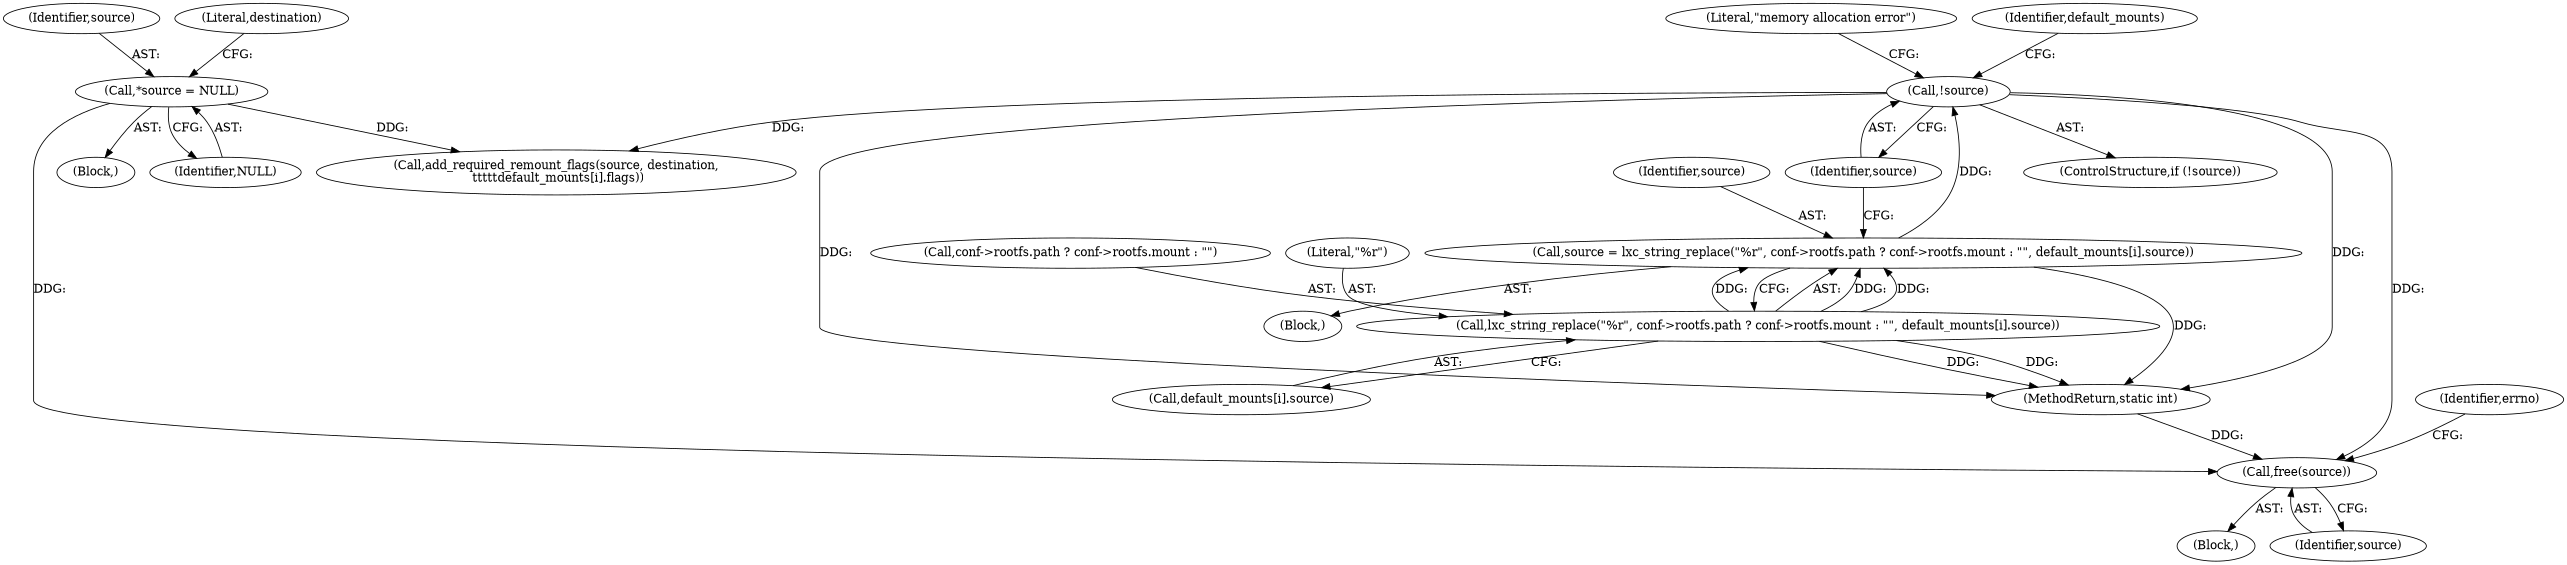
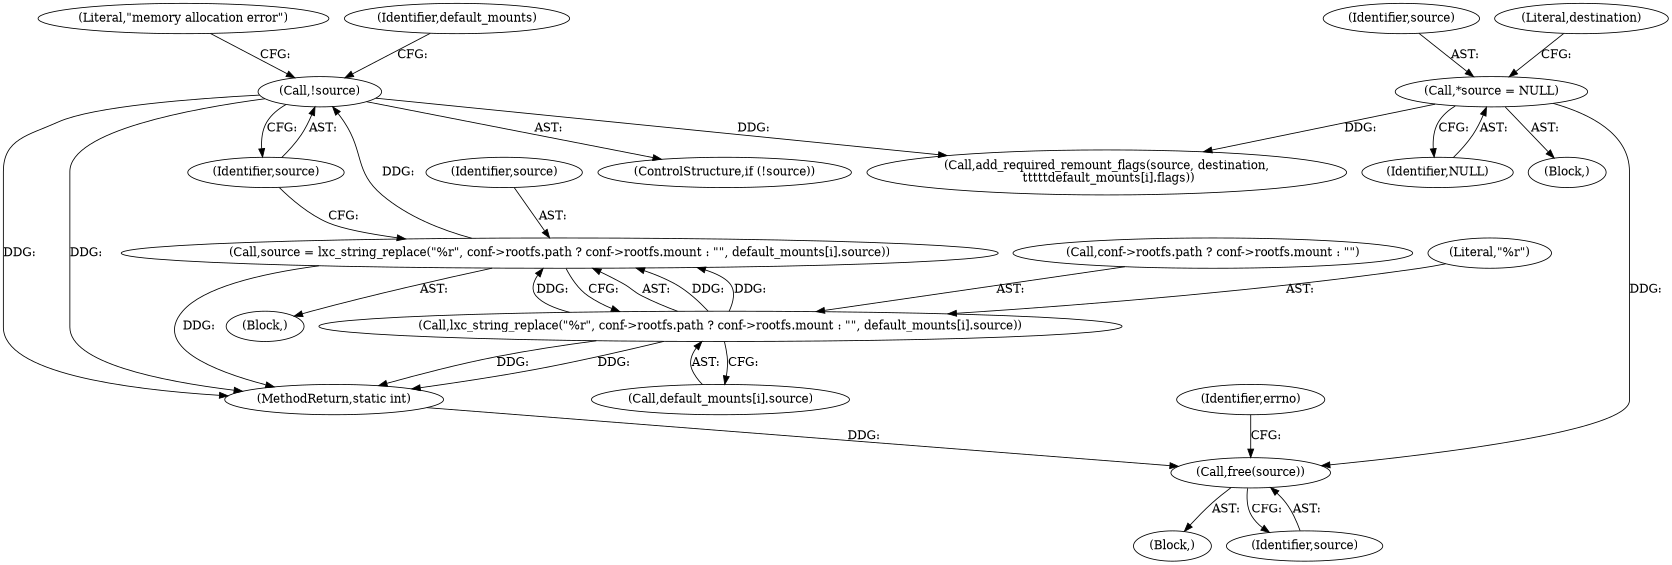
(2364, 135) -> none
